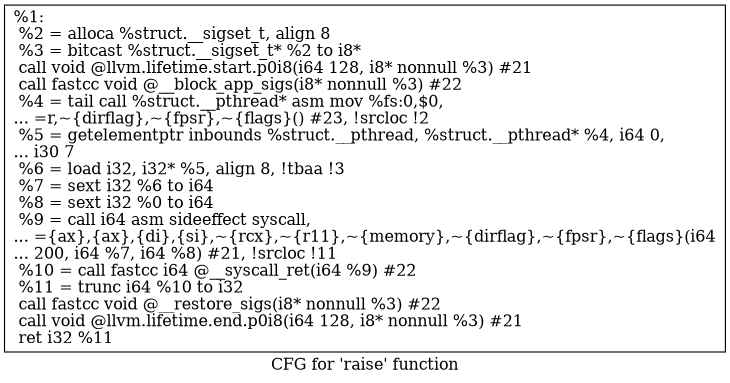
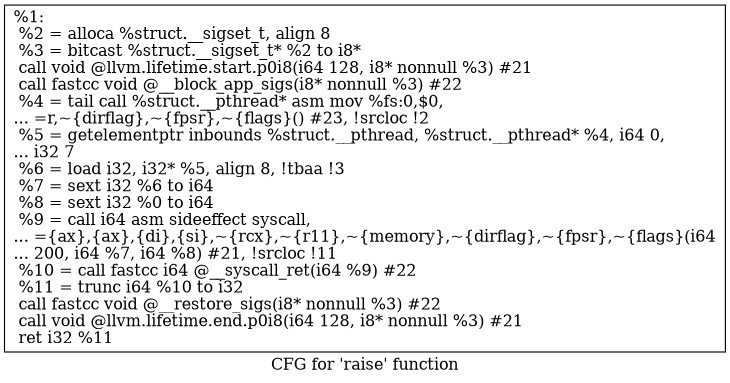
(44, 153) -> (44, 153)
